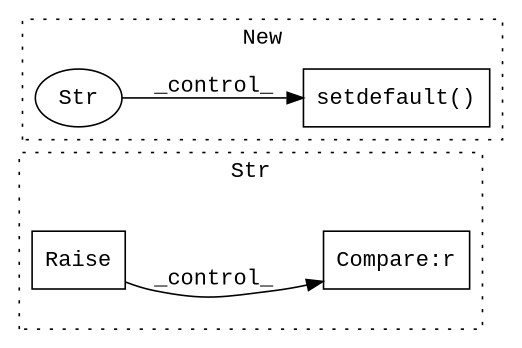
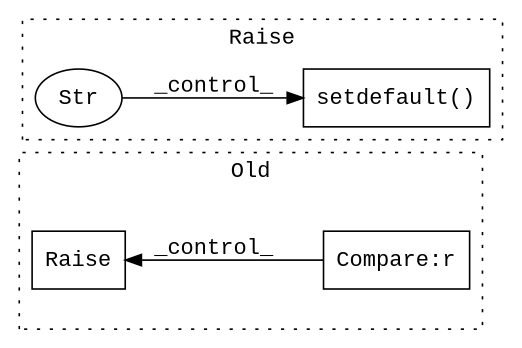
(263, 38) -> (263, 38)
(251, 171) -> (251, 171)
(216, 297) -> (233, 260)
